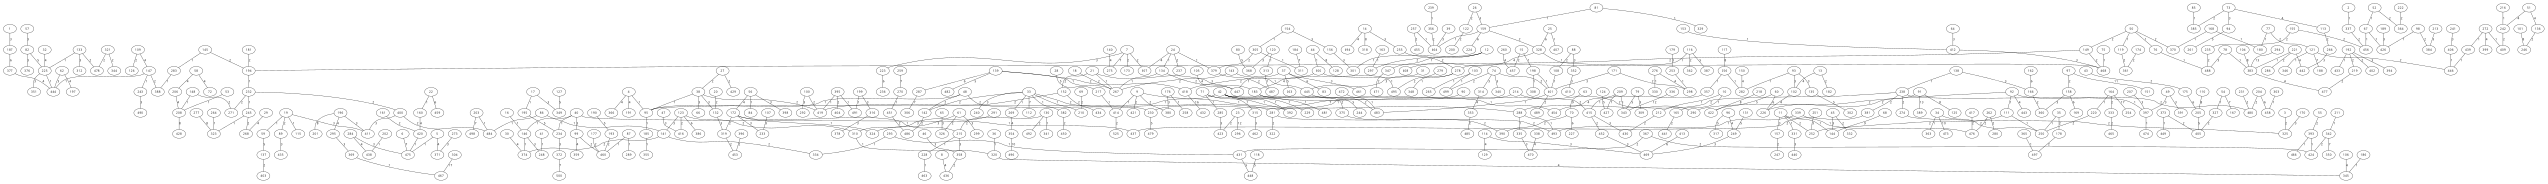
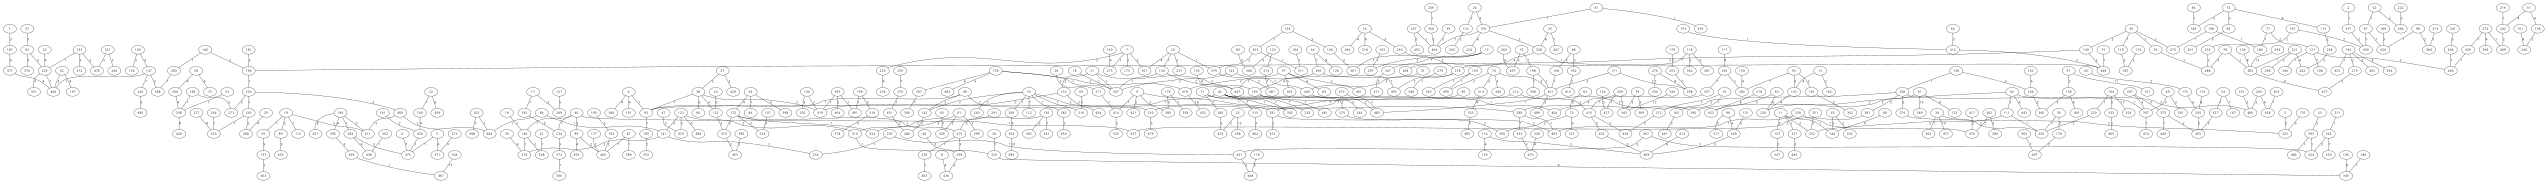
none -> (2147, 102)
none -> (345, 123)
